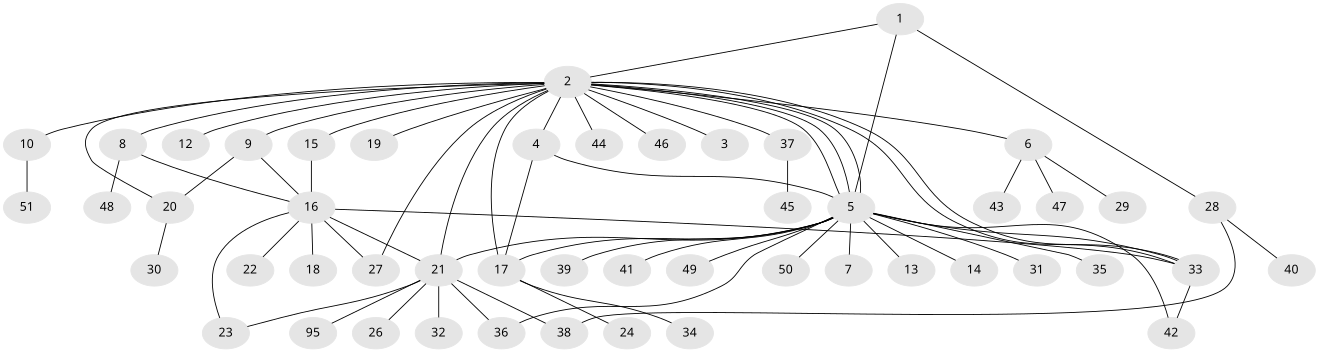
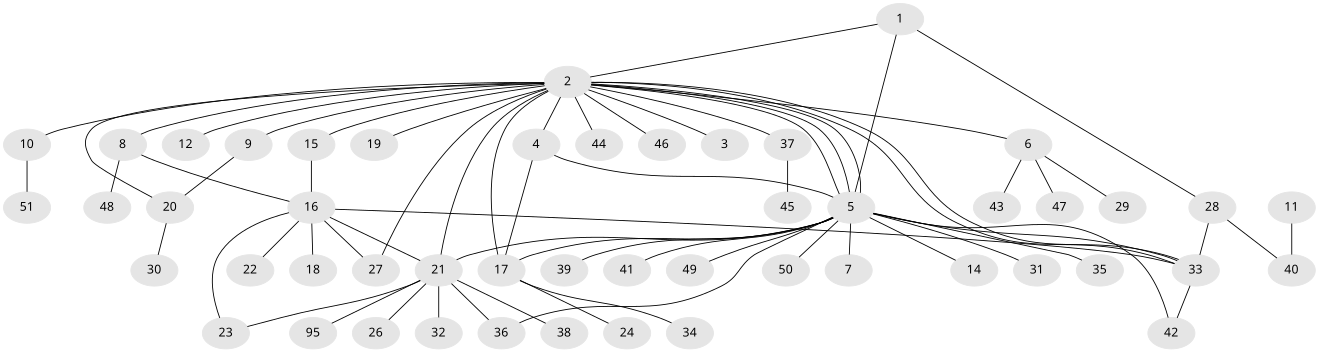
(280, 176) -> none
none -> (1292, 208)
(911, 270) -> none
(940, 314) -> (1204, 239)
